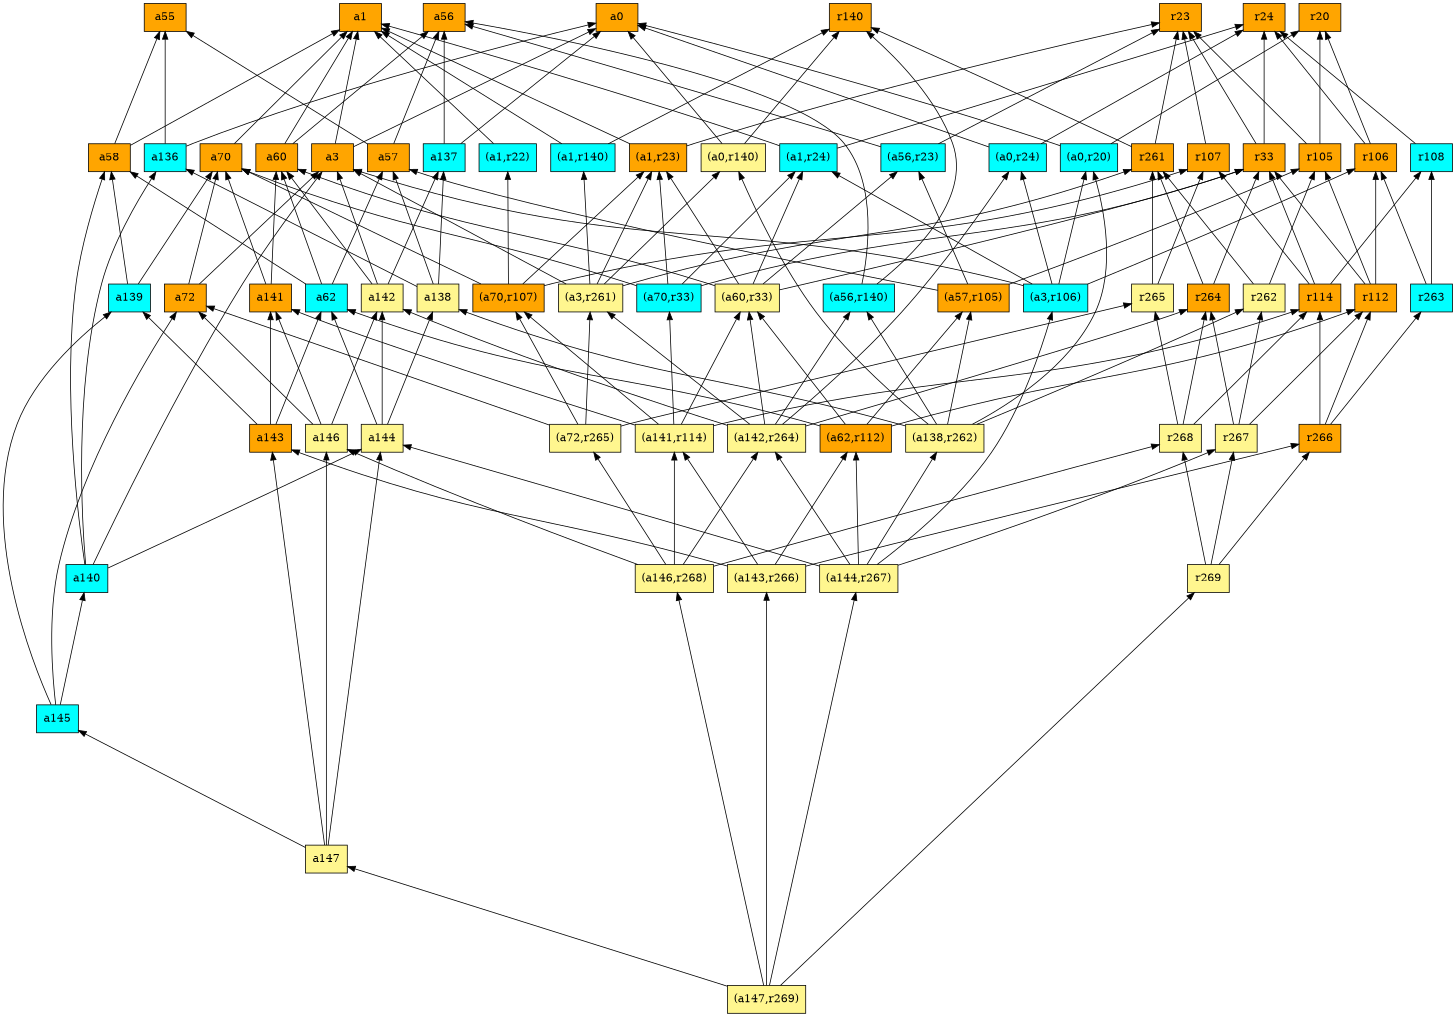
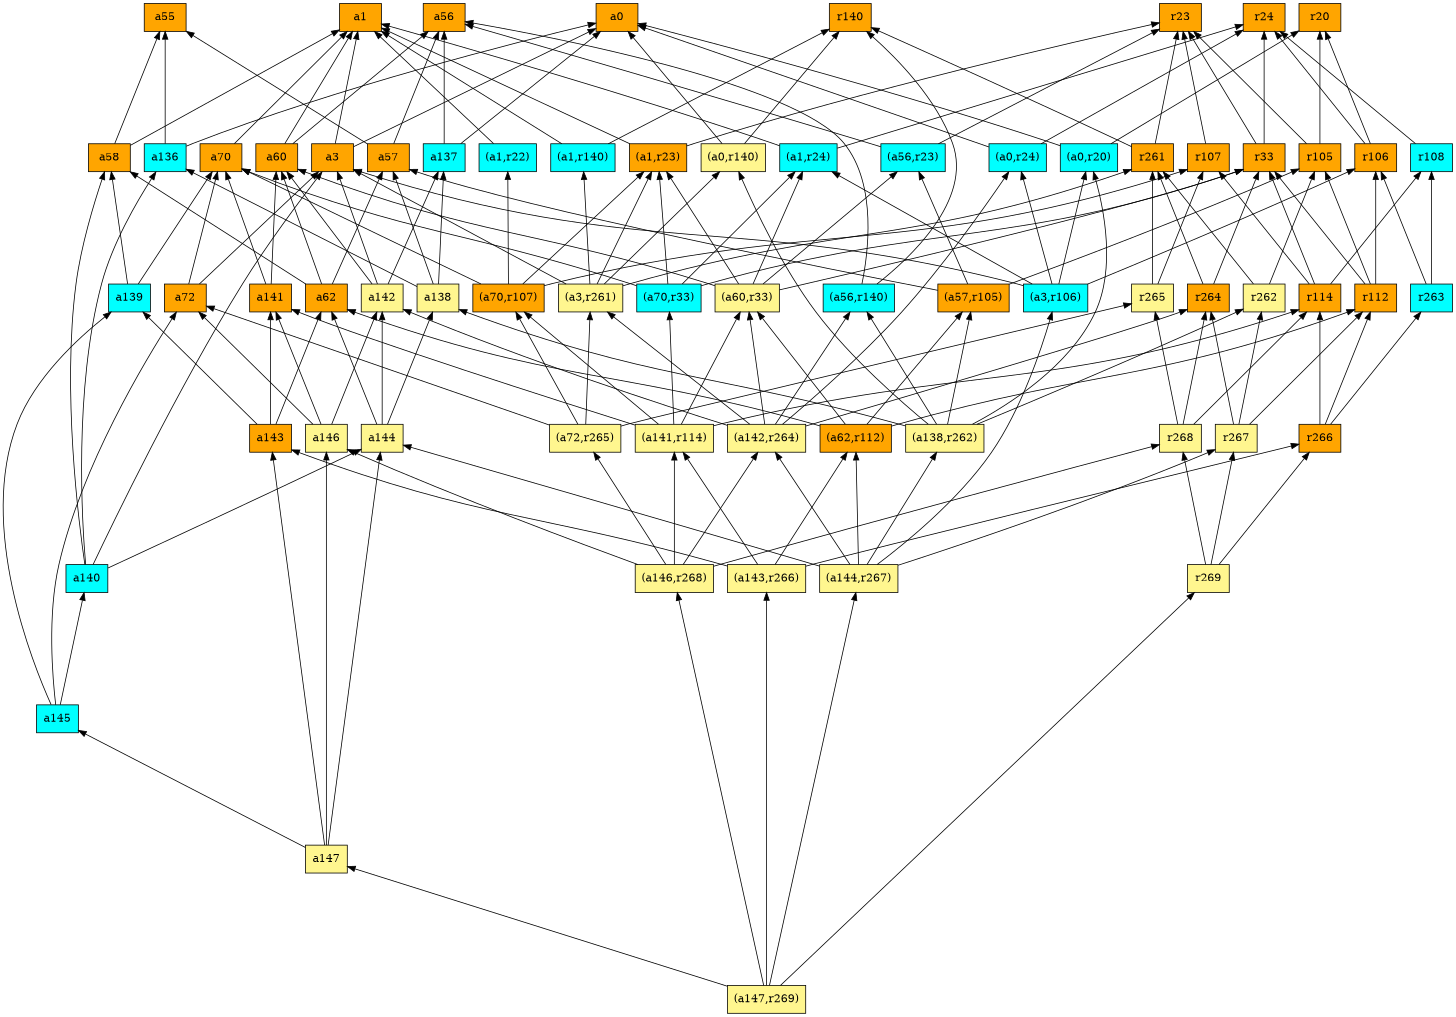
(326, 298) -> (326, 298)
